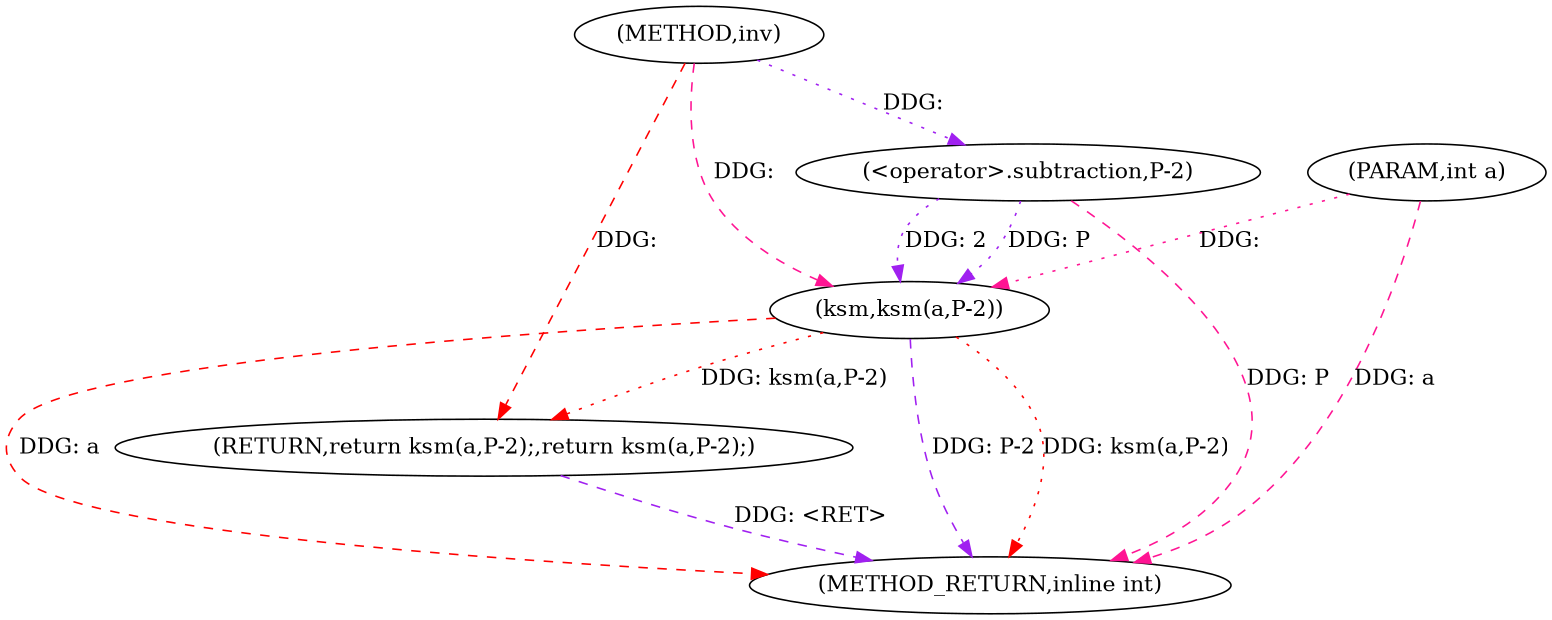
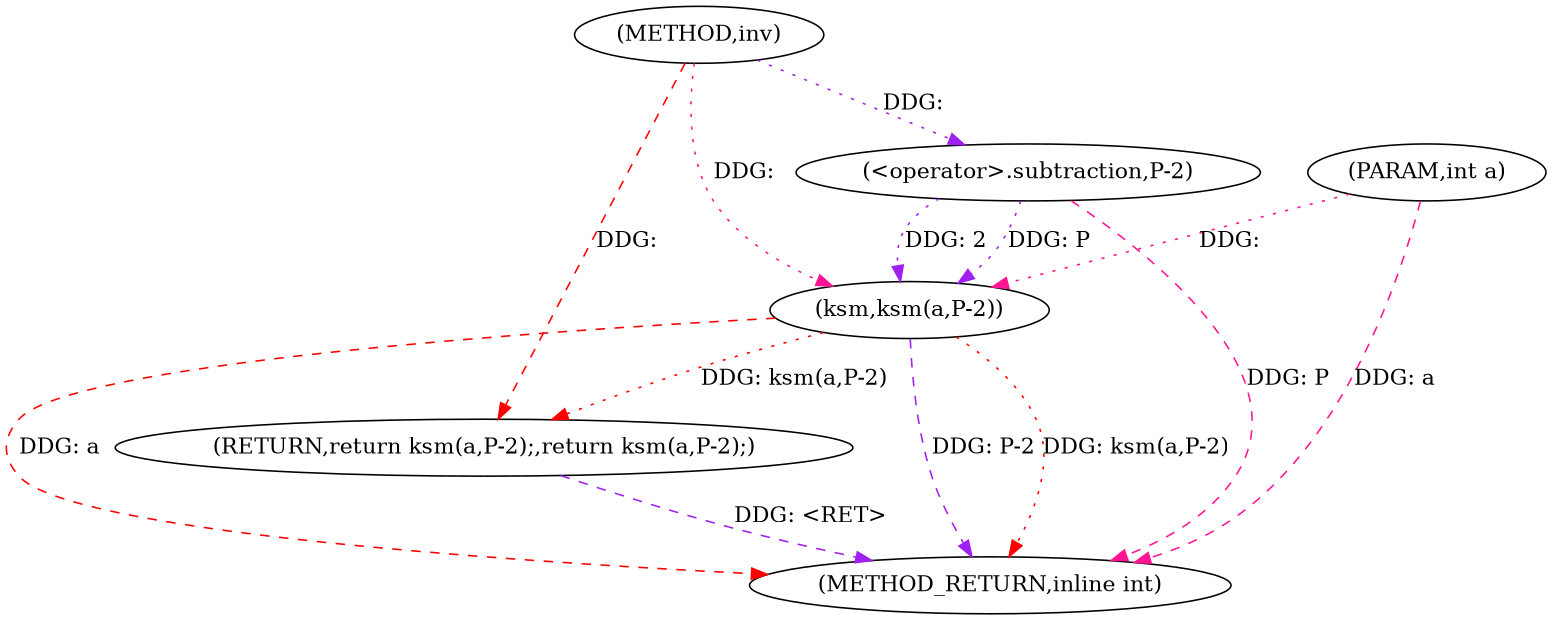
(711, 197) -> (711, 197)
